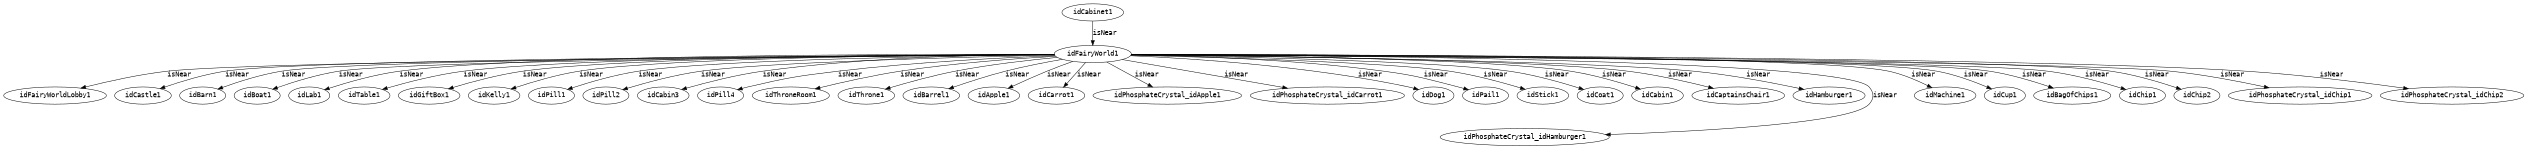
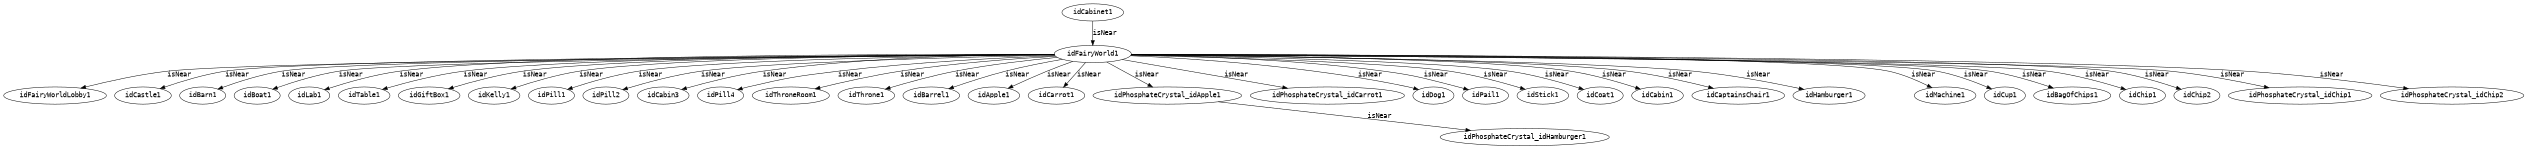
(1642, 64) -> (1342, 116)
